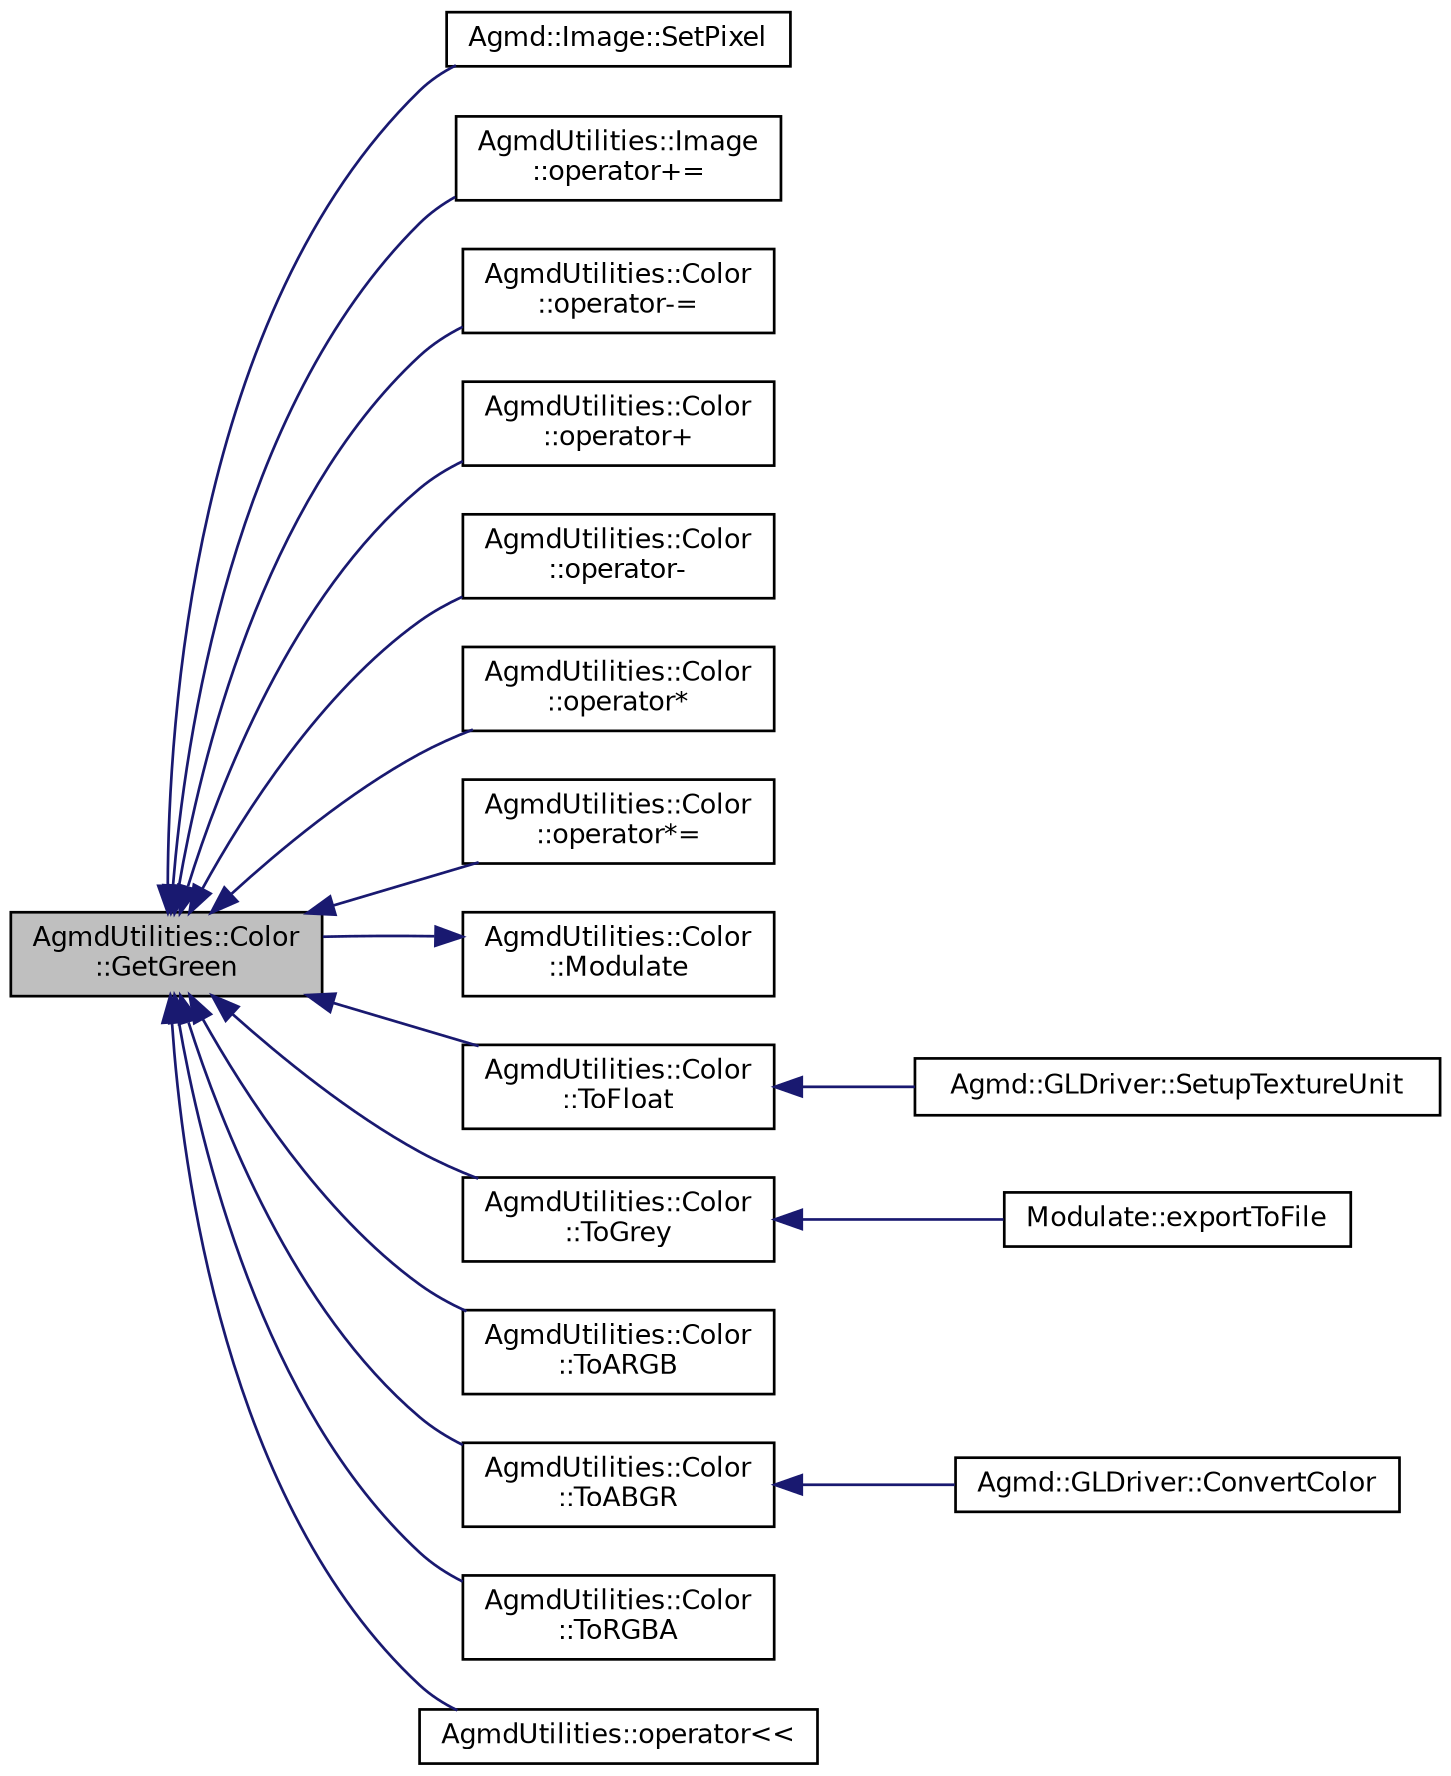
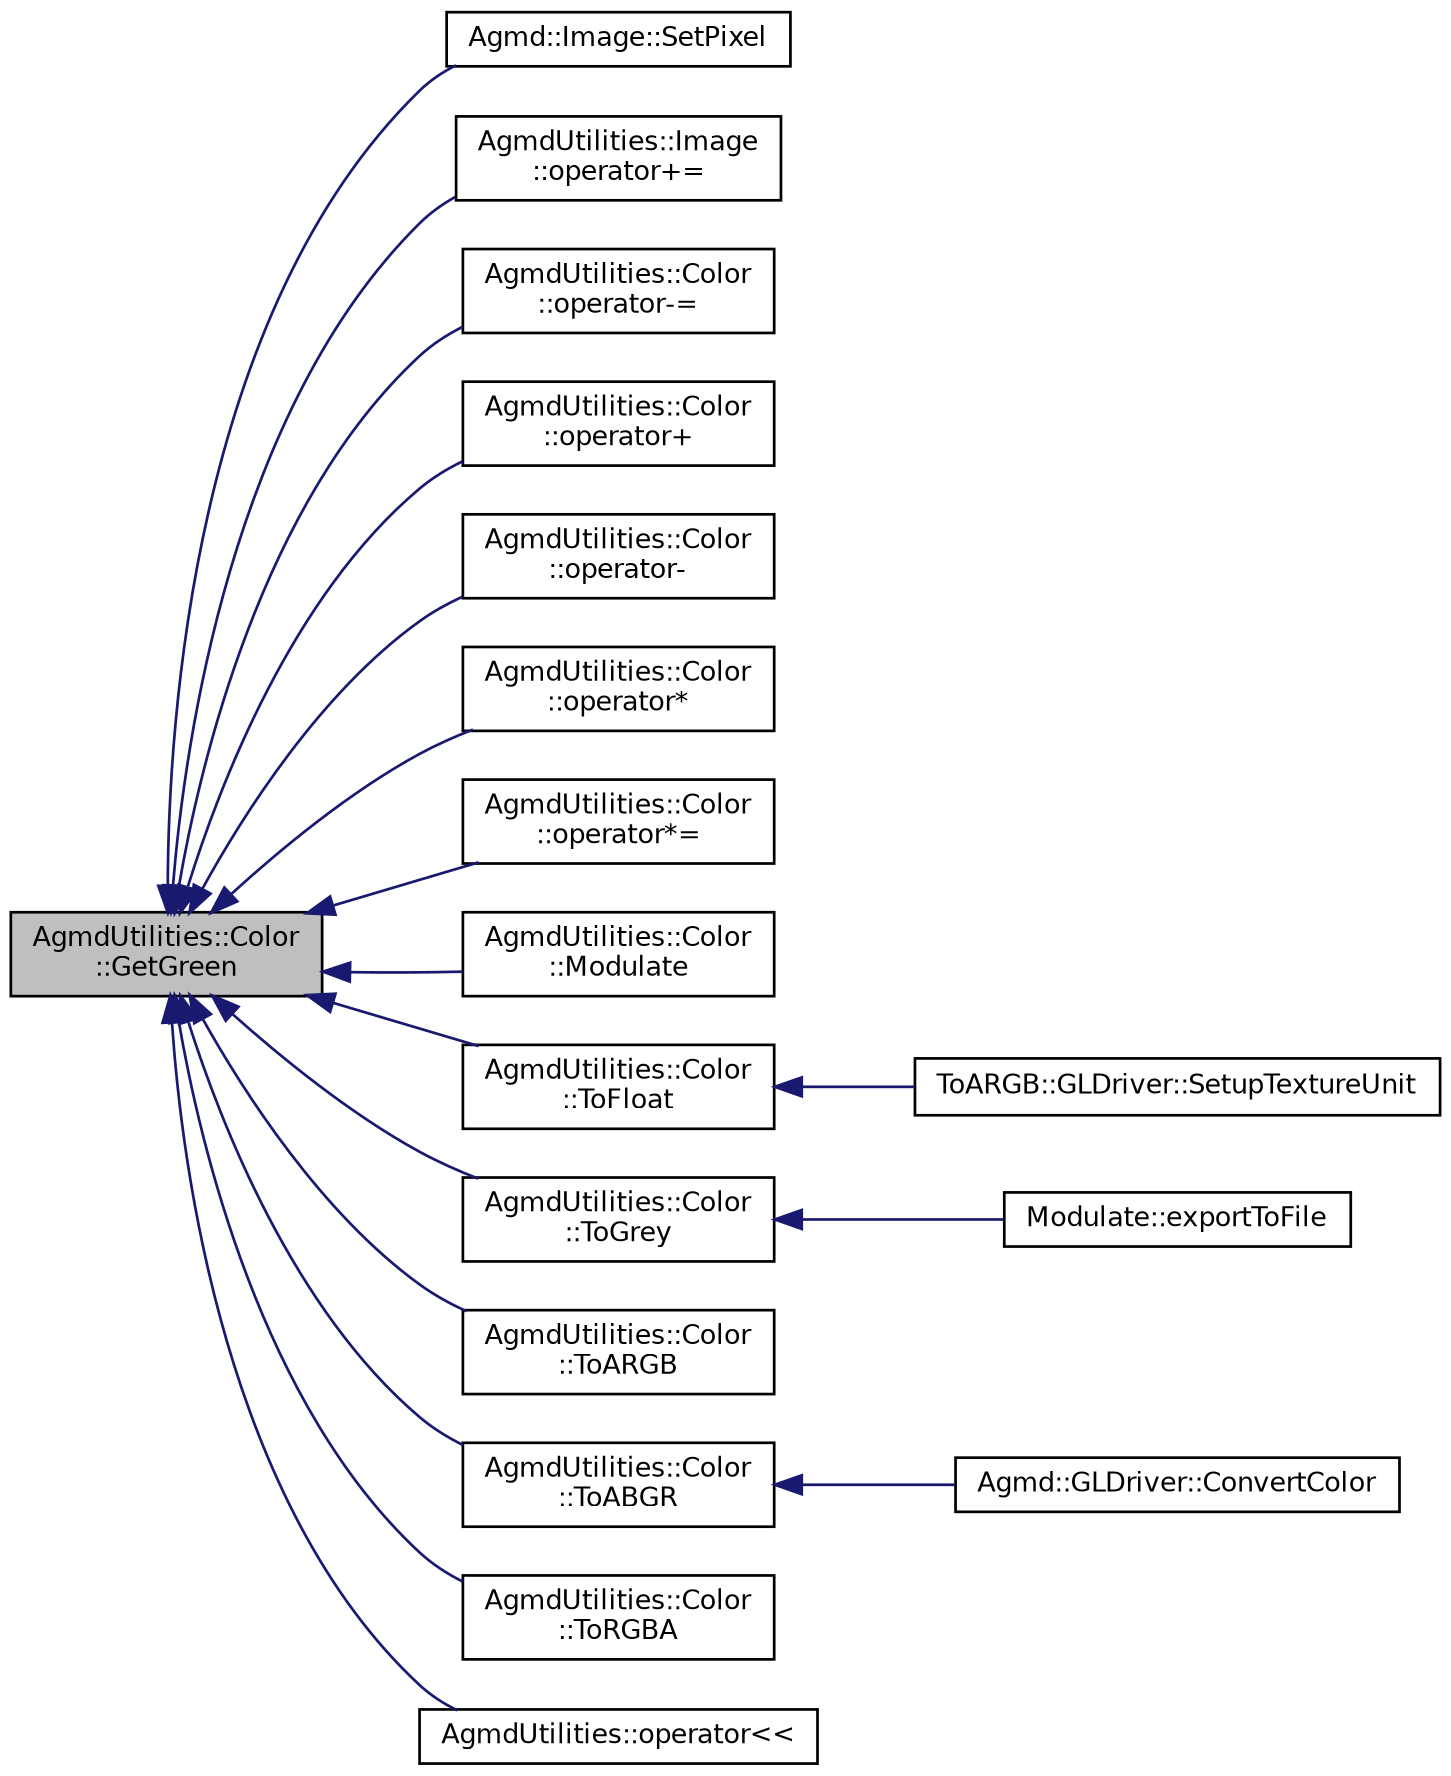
(379, 936) -> (407, 972)
(1178, 1087) -> (1178, 1087)
